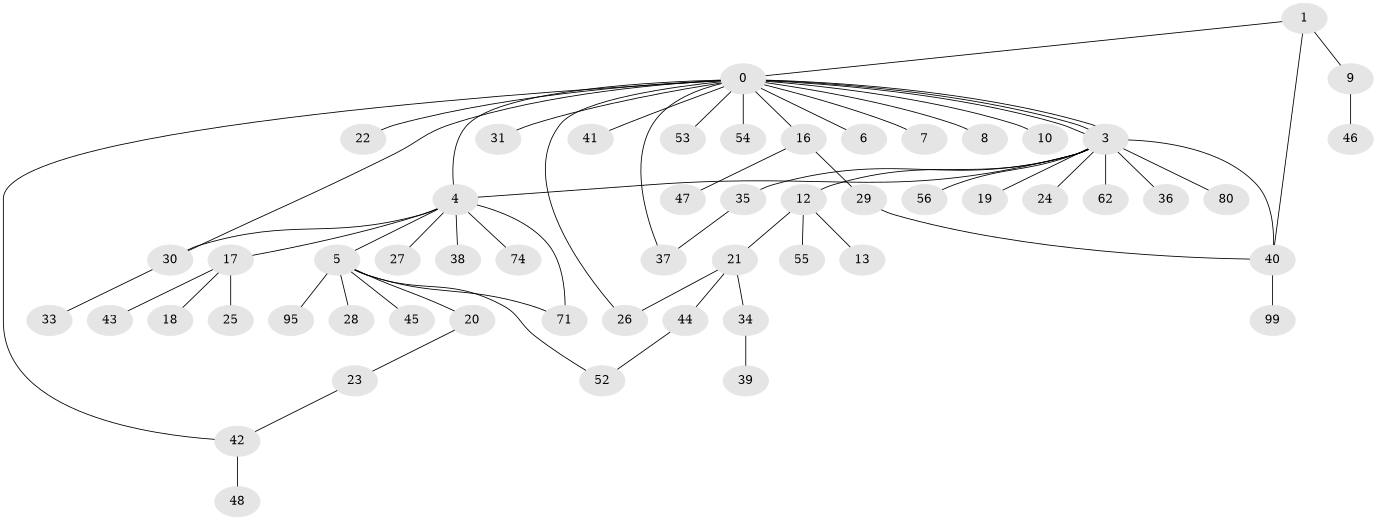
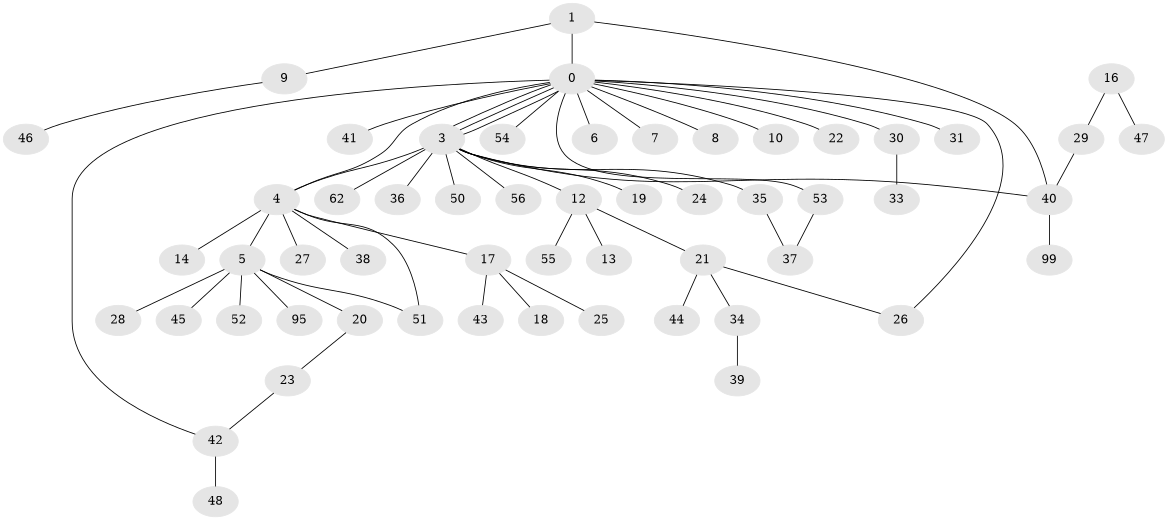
(773, 109) -> none
(644, 144) -> (805, 230)
(1226, 200) -> (458, 200)
(312, 229) -> none
(518, 260) -> (182, 260)
(565, 320) -> (420, 320)
(644, 351) -> none
